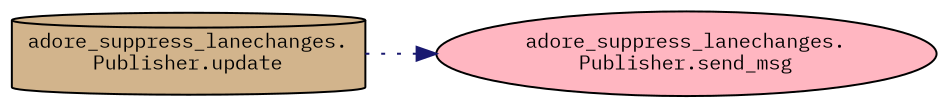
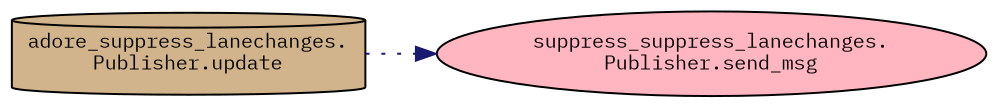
(686, 54) -> (712, 54)
